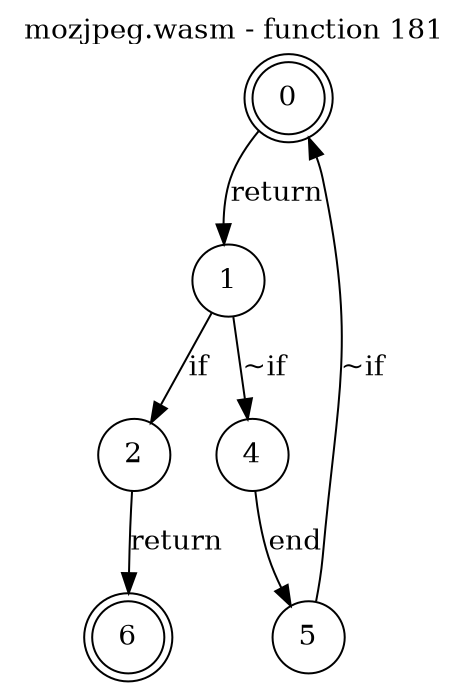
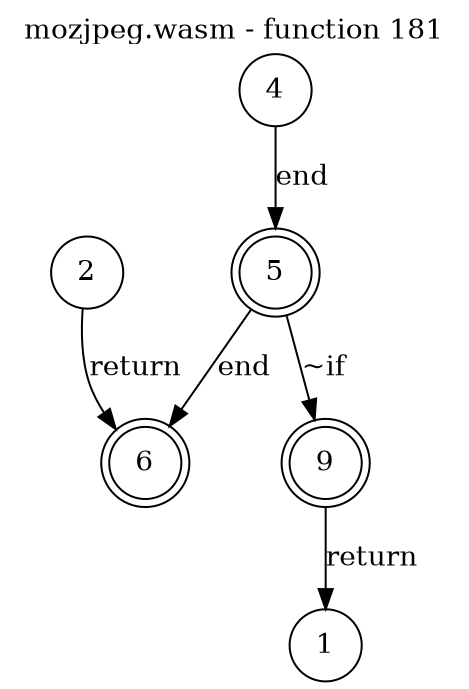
(289, 98) -> (326, 463)
(239, 358) -> none
(186, 359) -> none
none -> (216, 360)
(309, 637) -> (276, 273)
